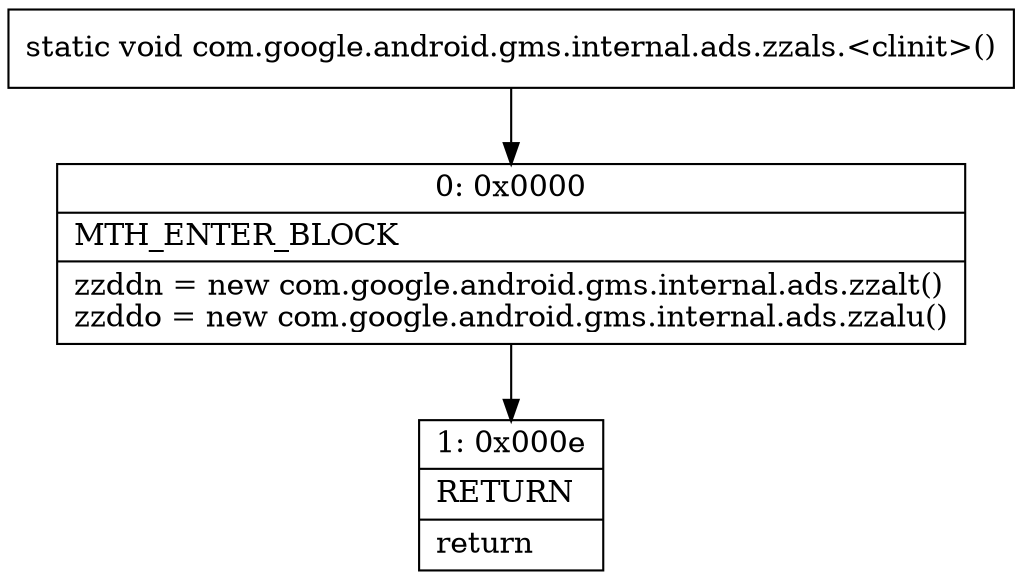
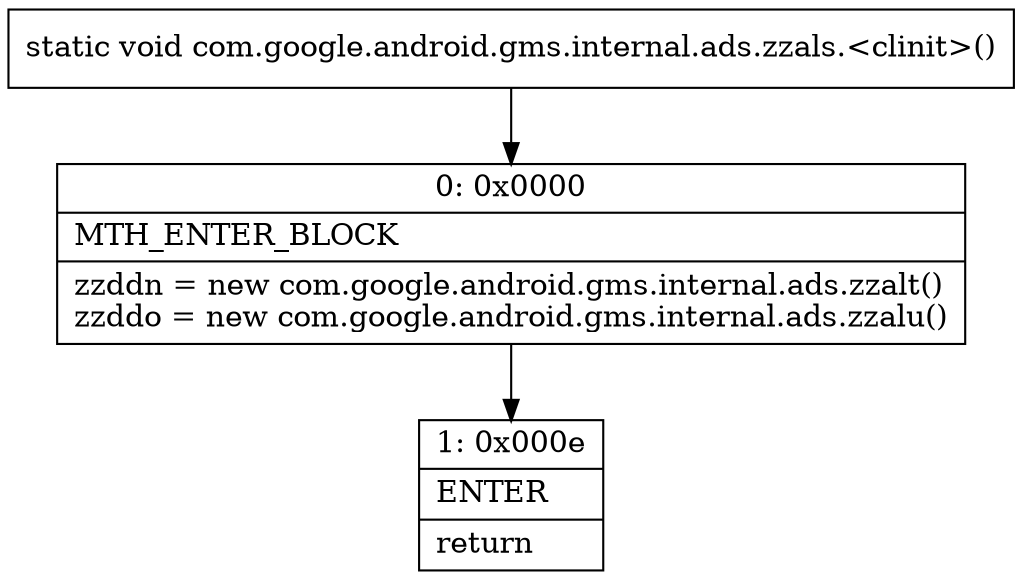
(505, 493) -> (492, 493)
